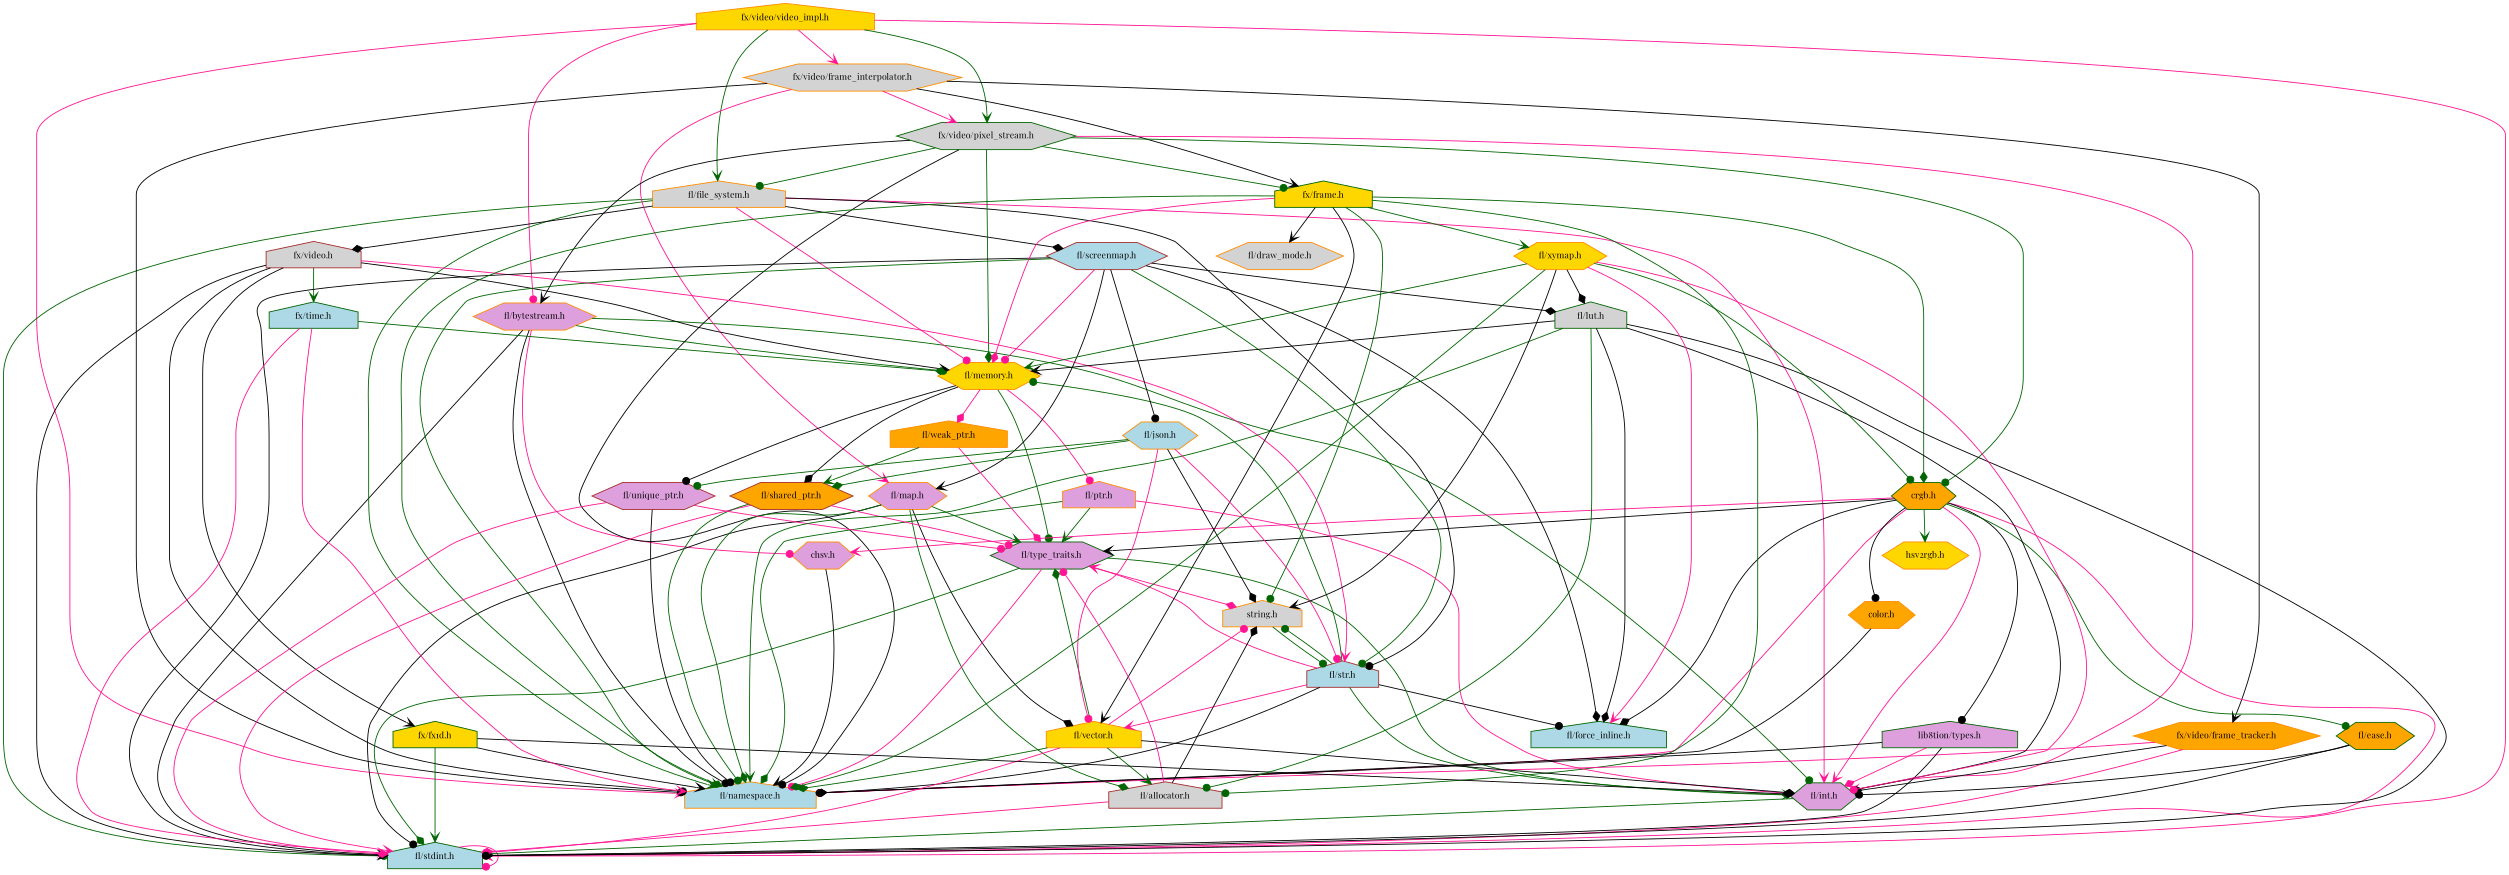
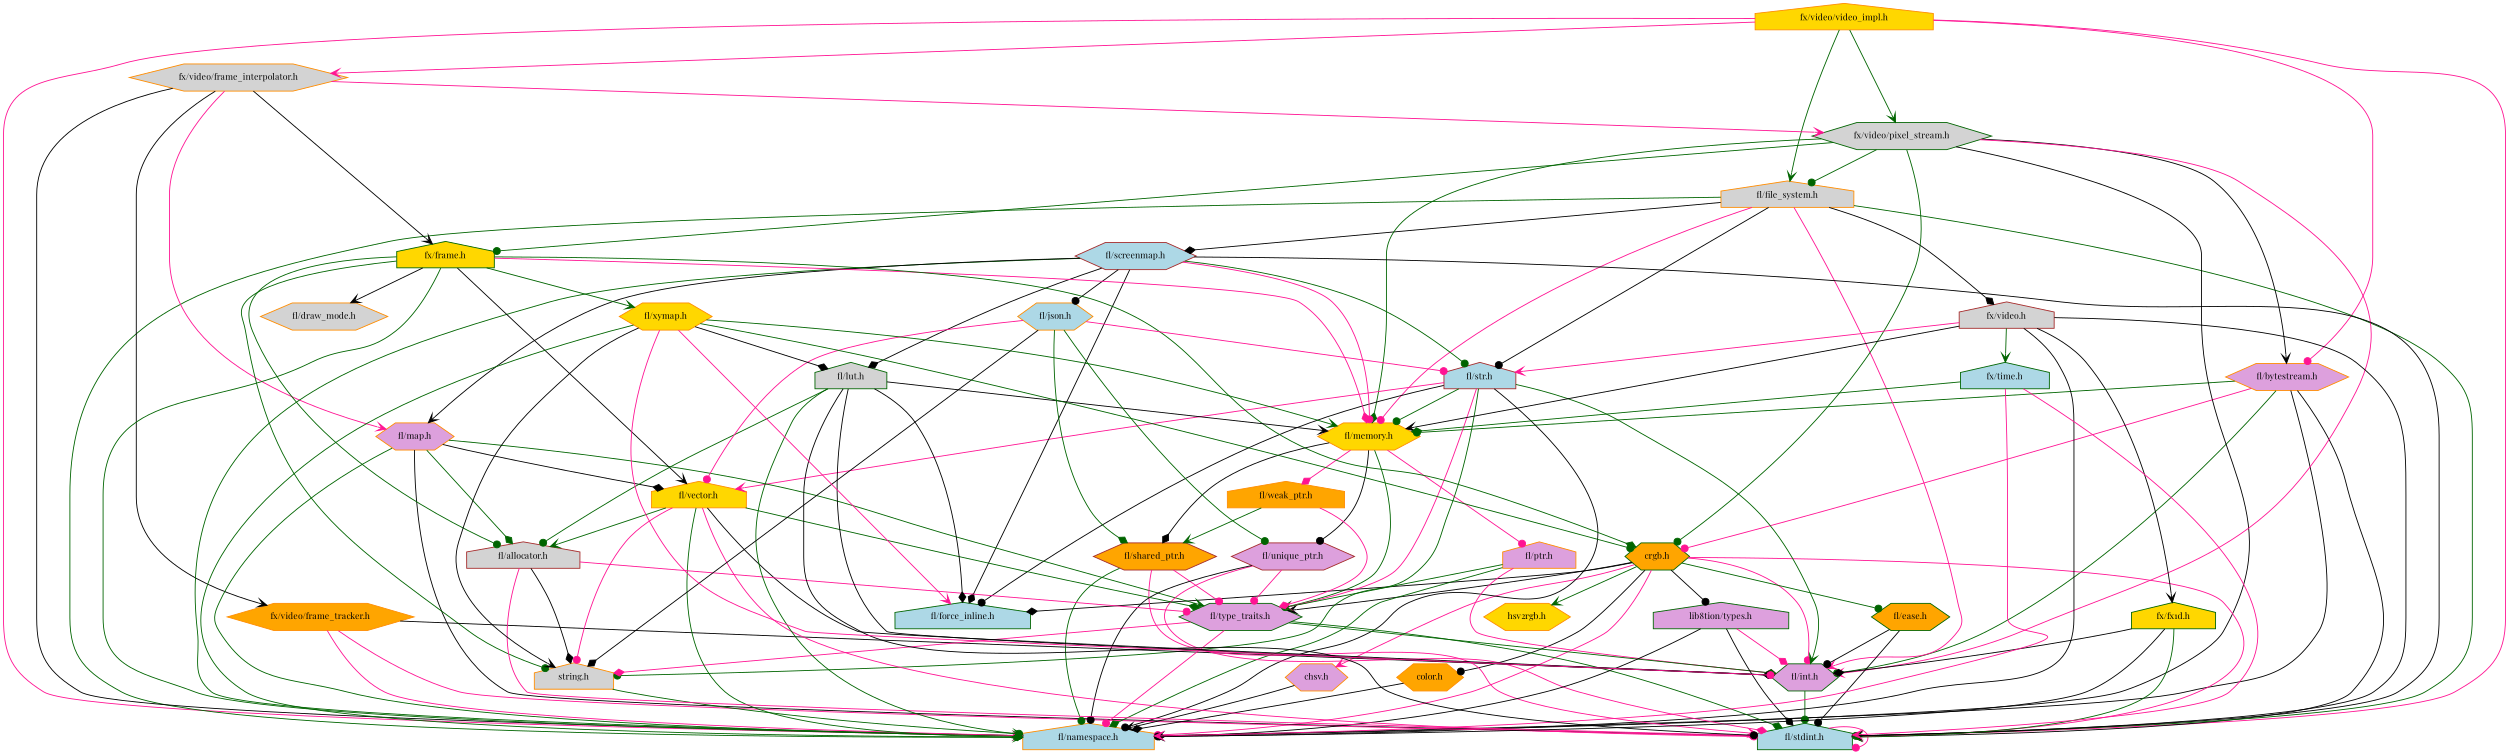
(576, 523) -> (1970, 470)
(1296, 645) -> (834, 720)
(1937, 645) -> (1761, 576)
